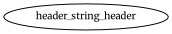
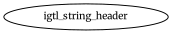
(86, 17) -> (86, 17)
